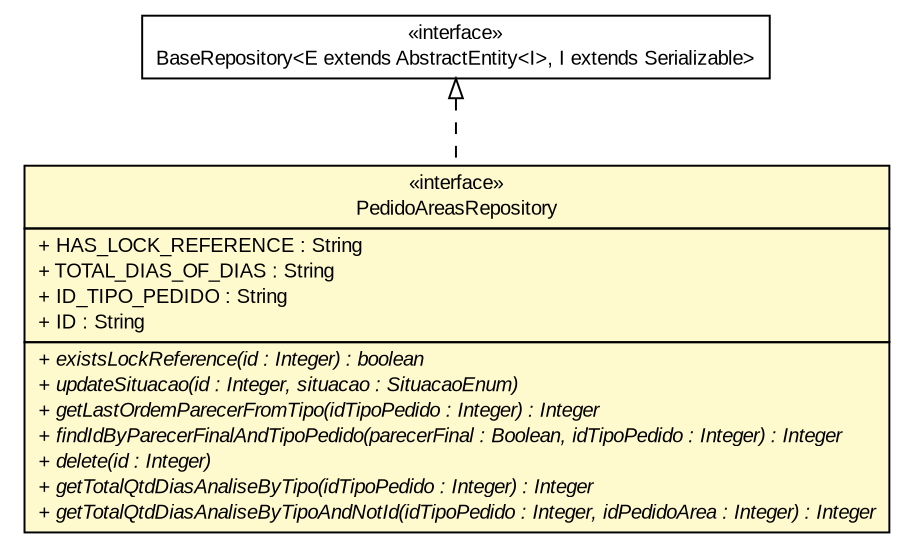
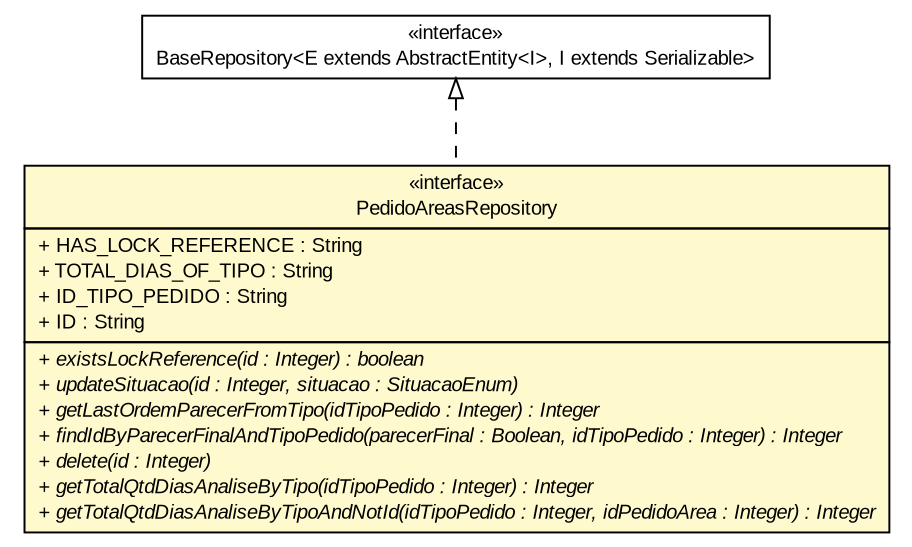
(186, 272) -> (186, 272)
